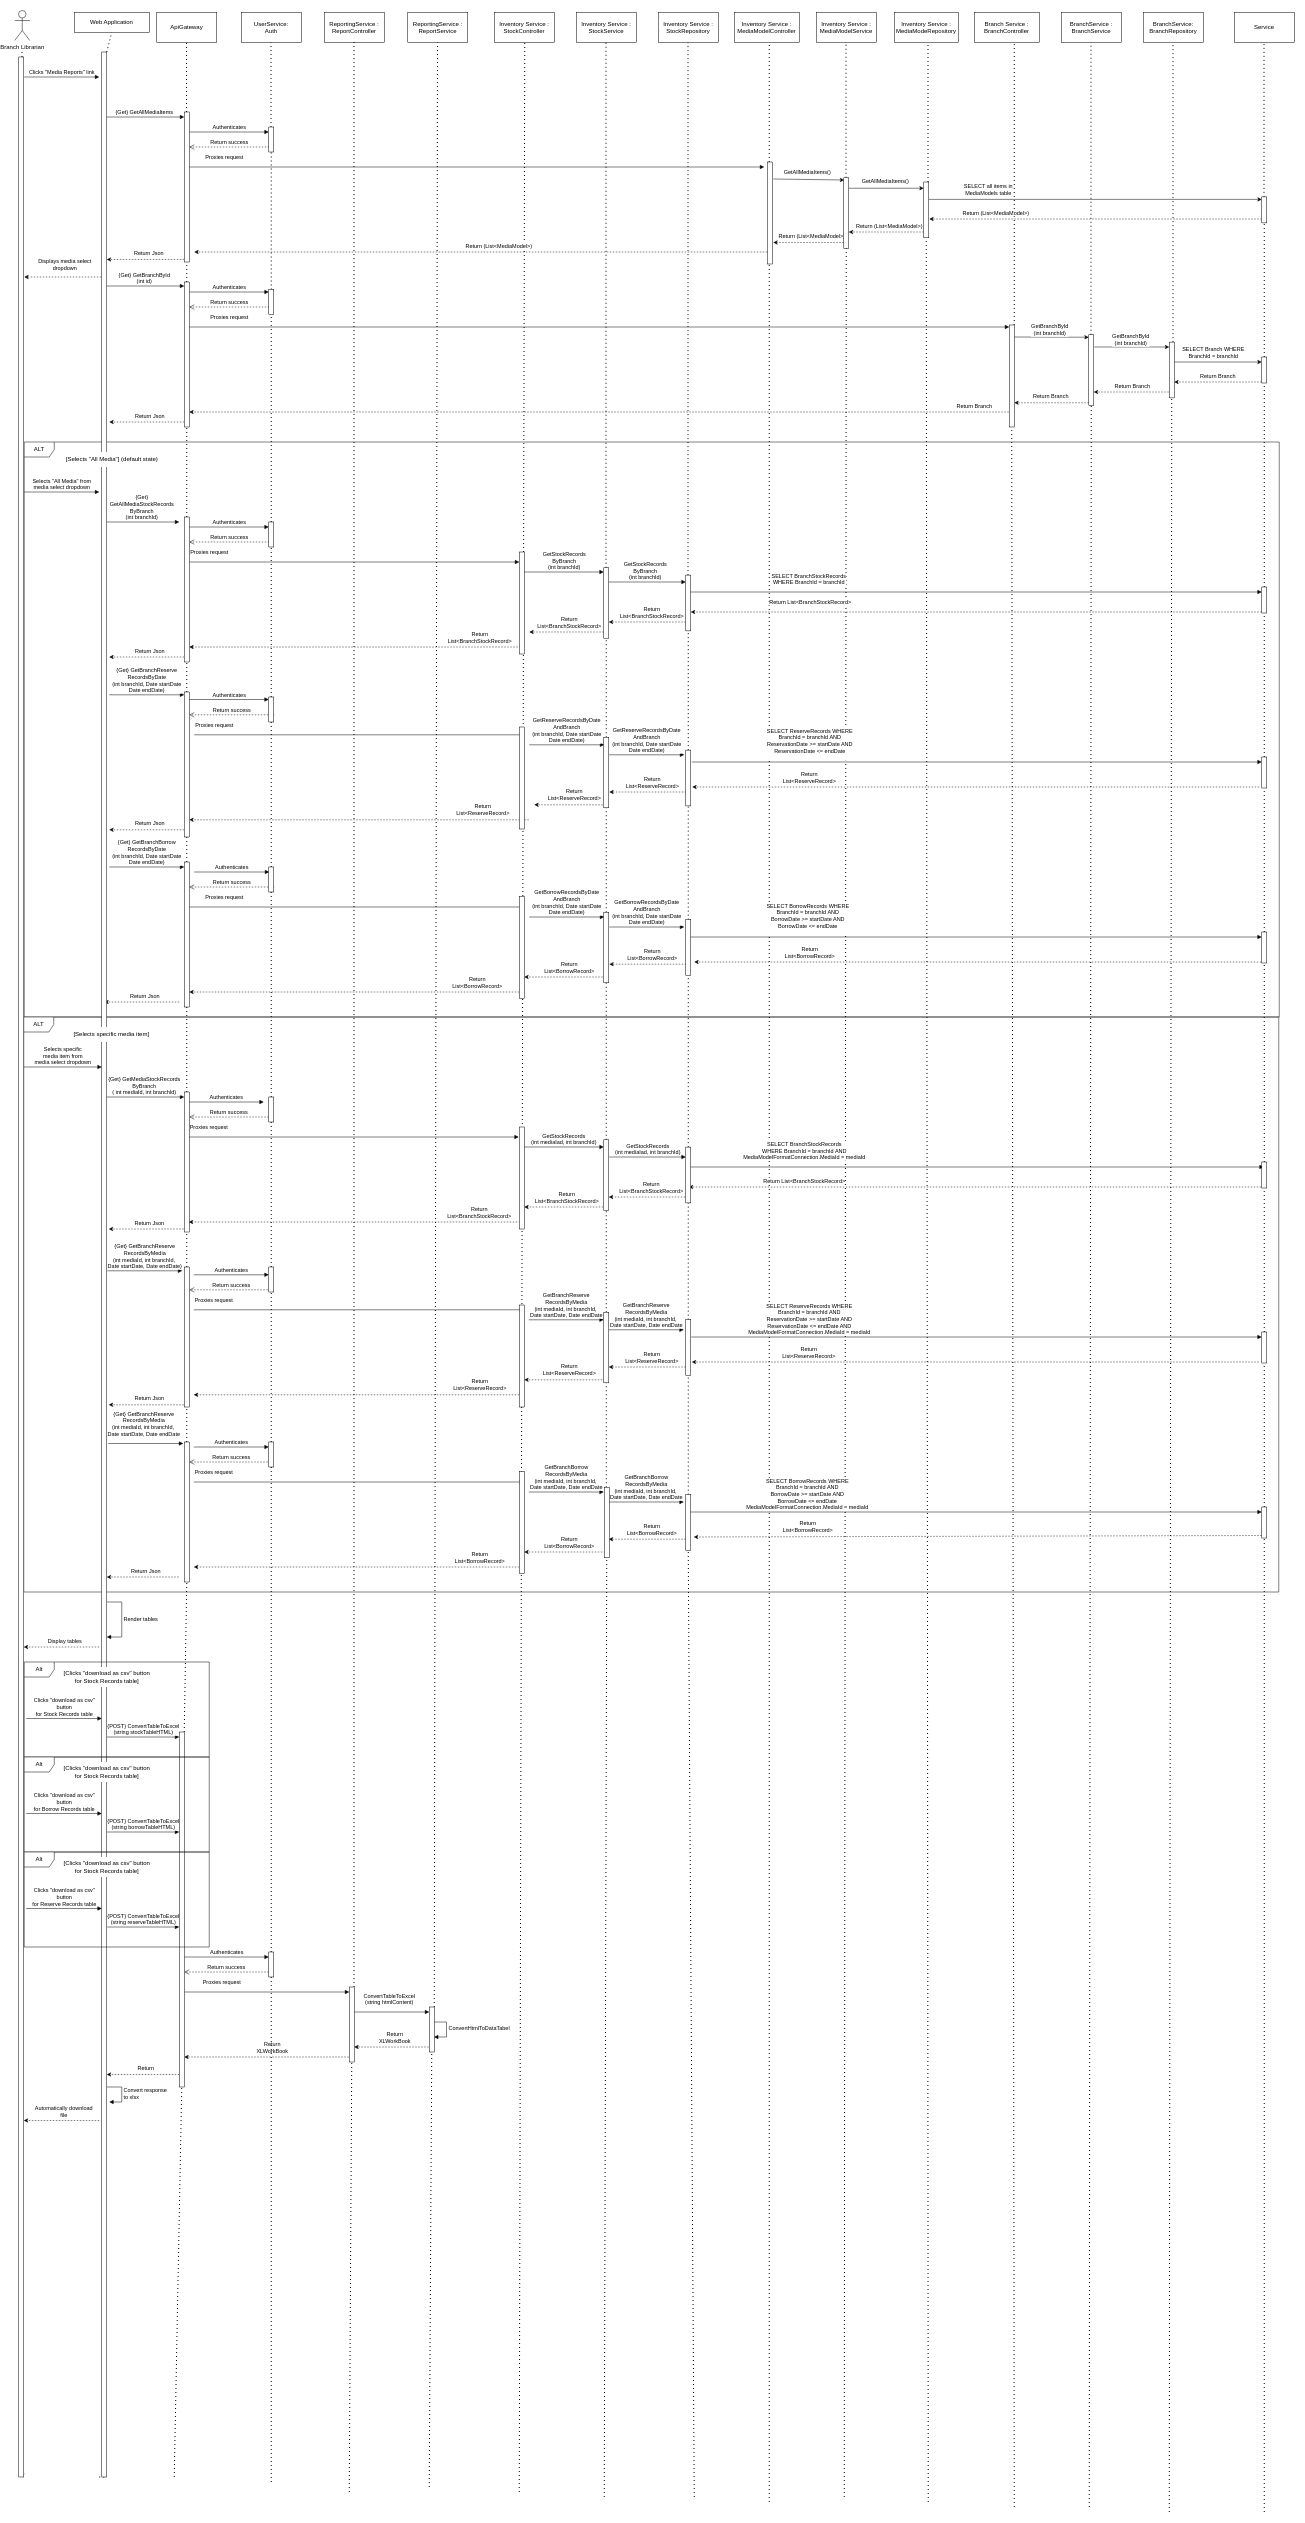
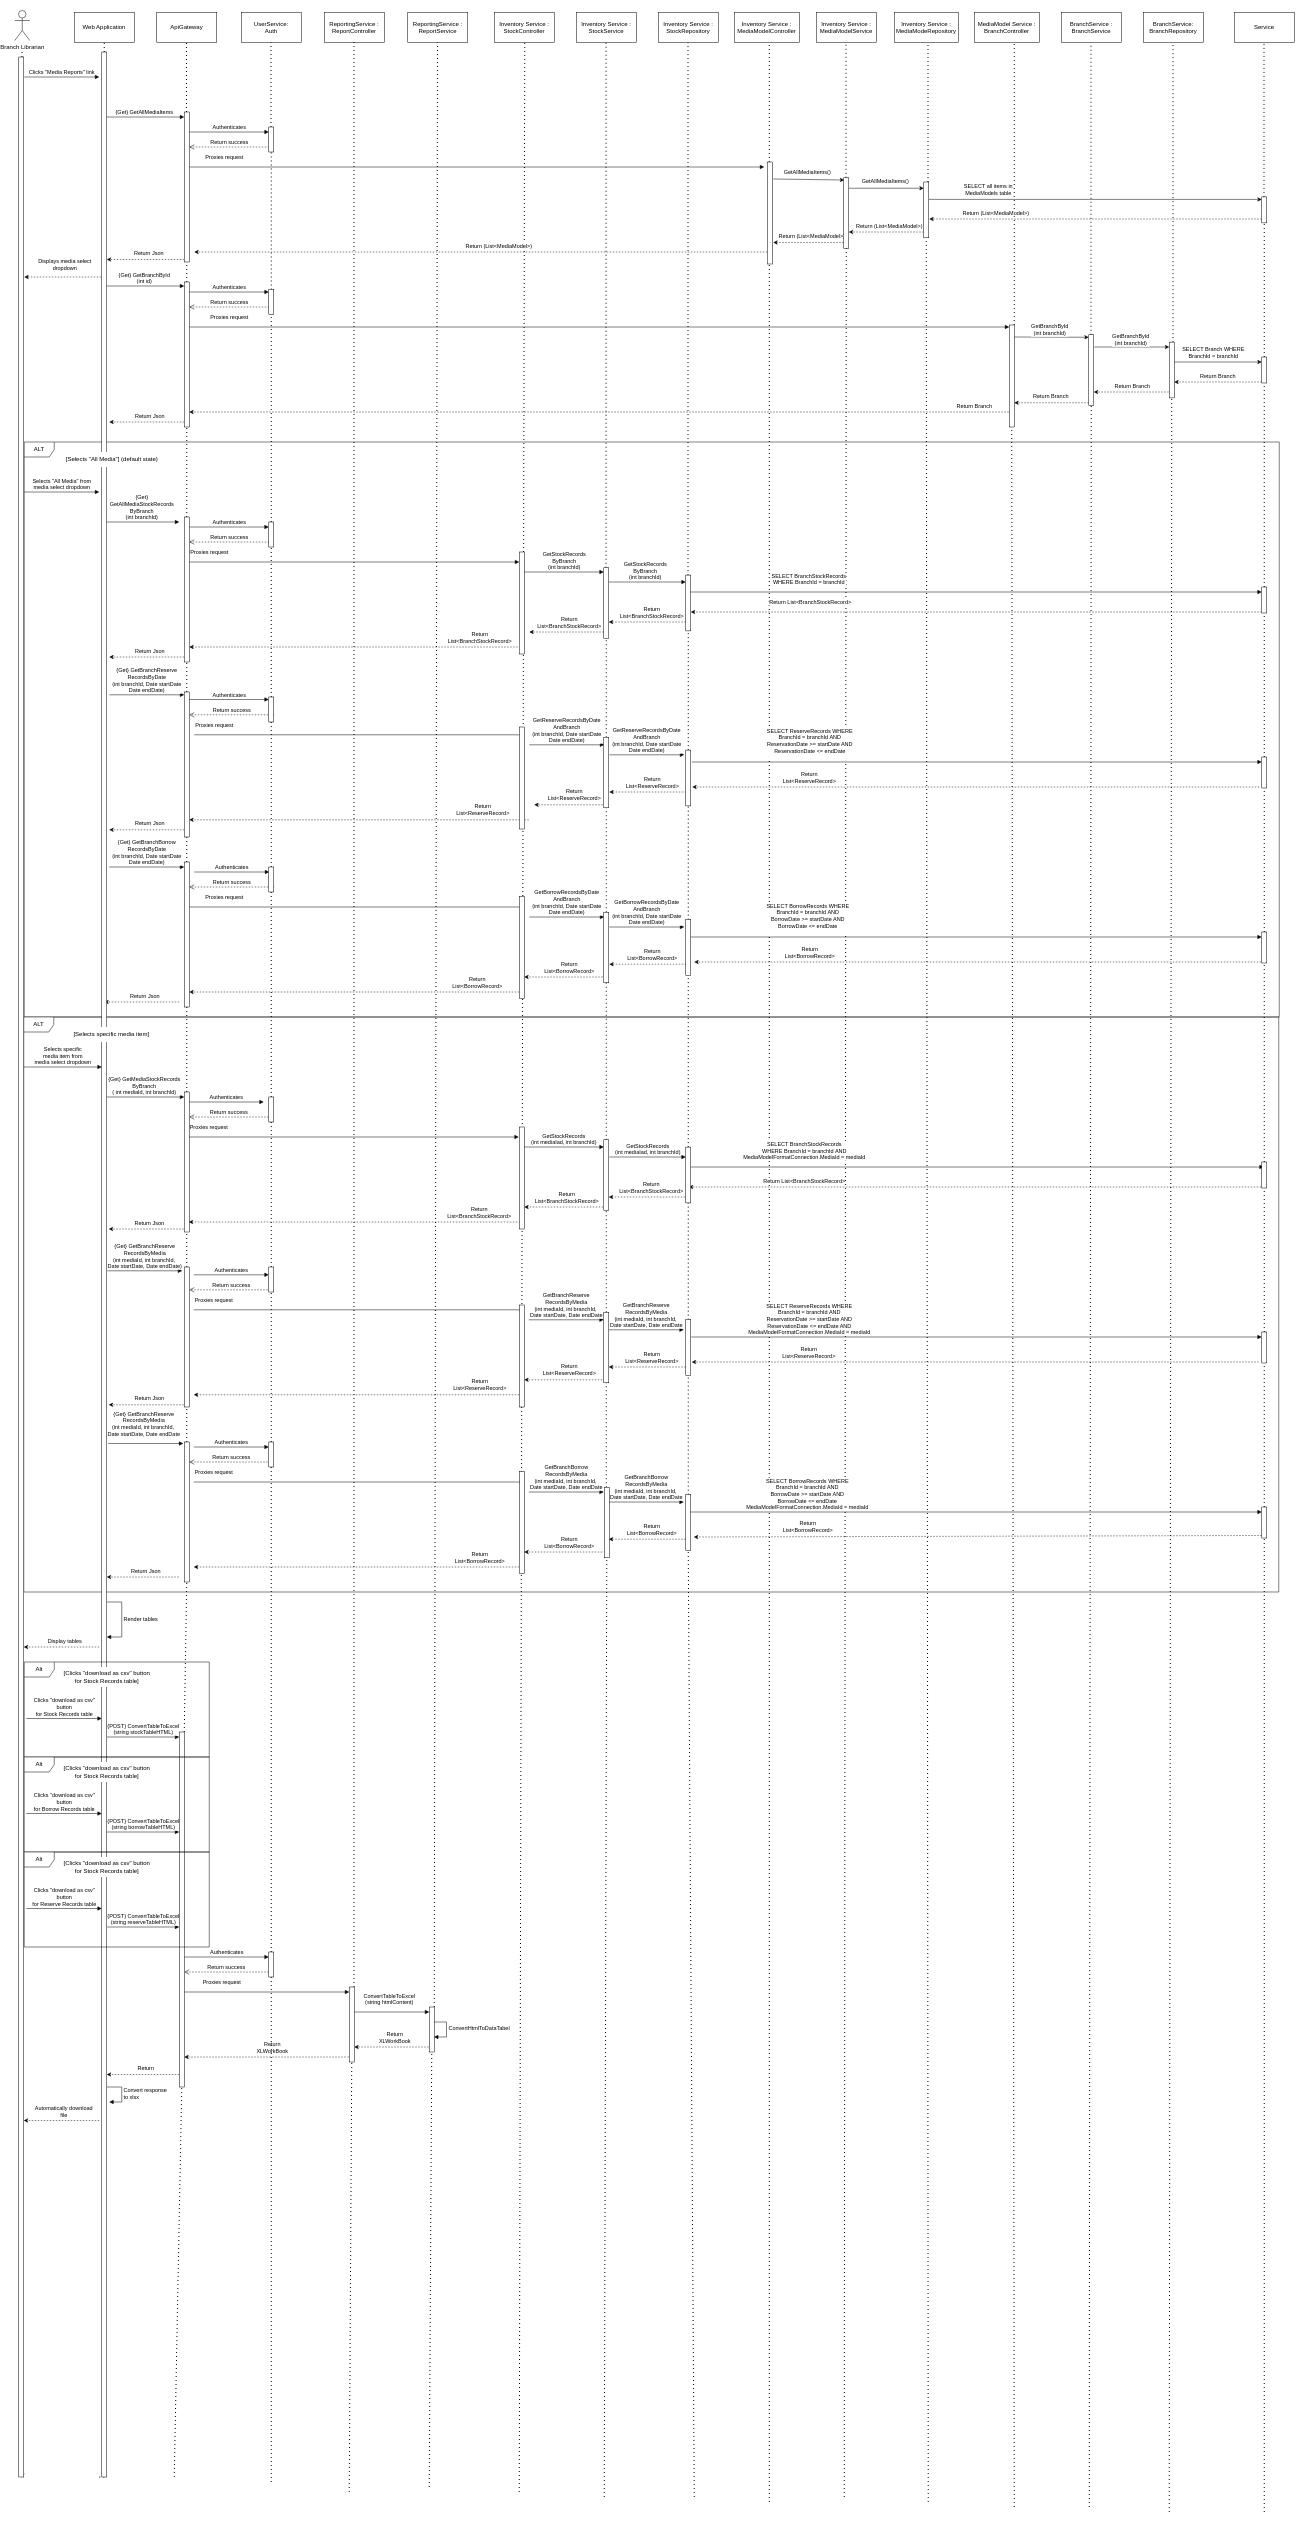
(112, 22) -> (104, 27)
(1007, 27) -> (1007, 27)
